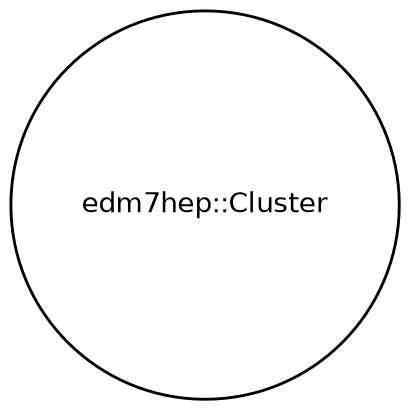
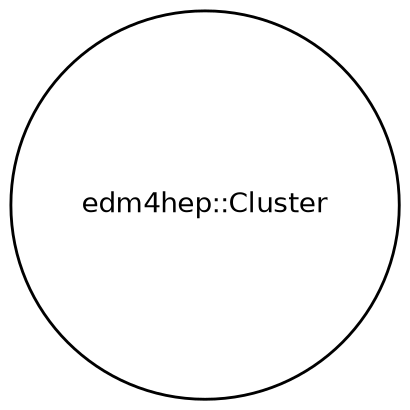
(205, 205) -> (205, 205)
